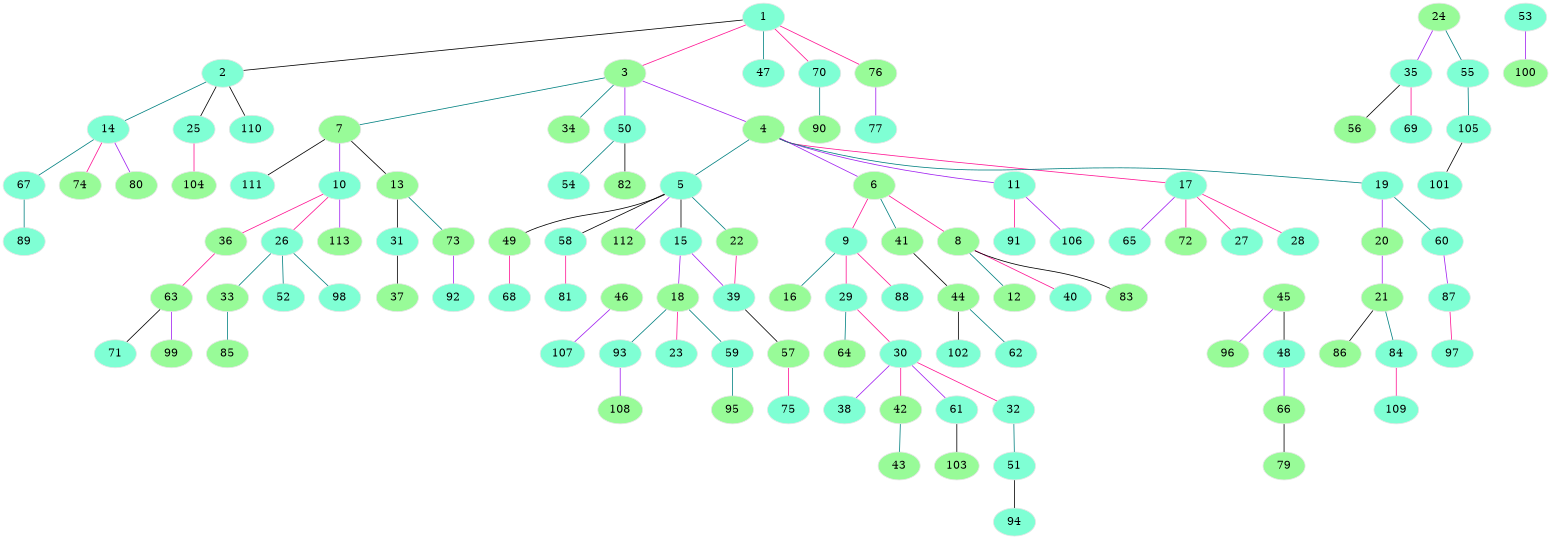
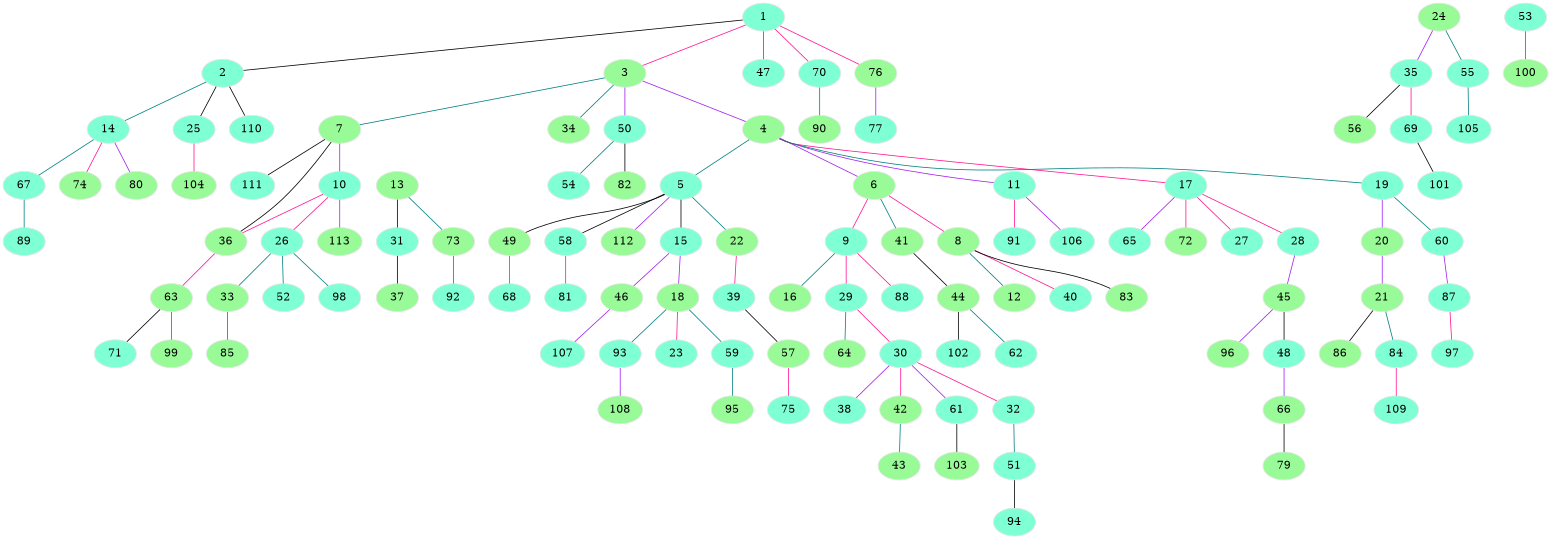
(369, 157) -> (290, 191)
(1454, 157) -> (1425, 157)
(707, 270) -> (651, 270)
none -> (1291, 270)
